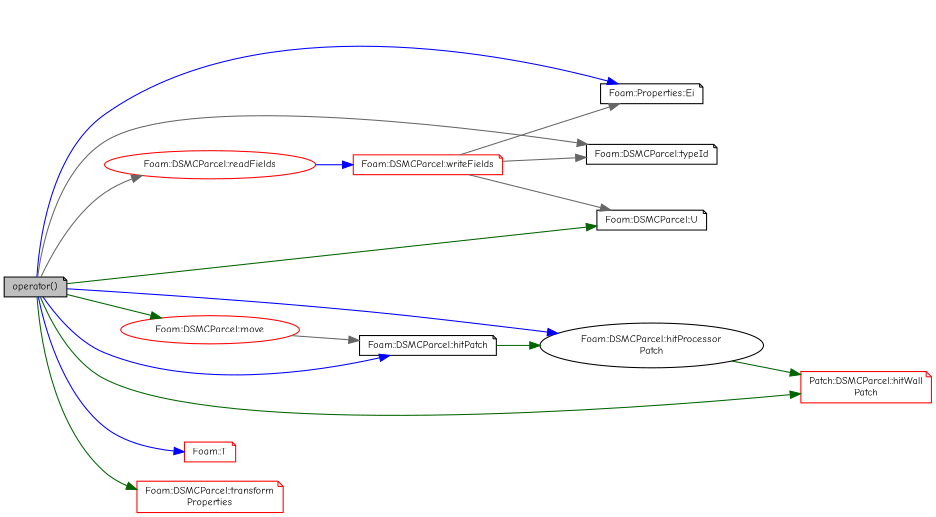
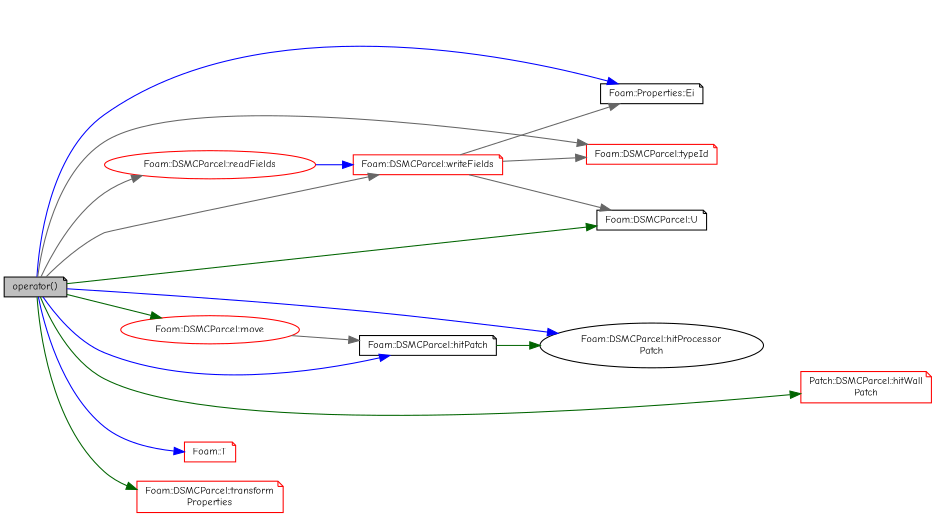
(652, 154) -> (652, 154)
none -> (200, 212)
(761, 367) -> none
